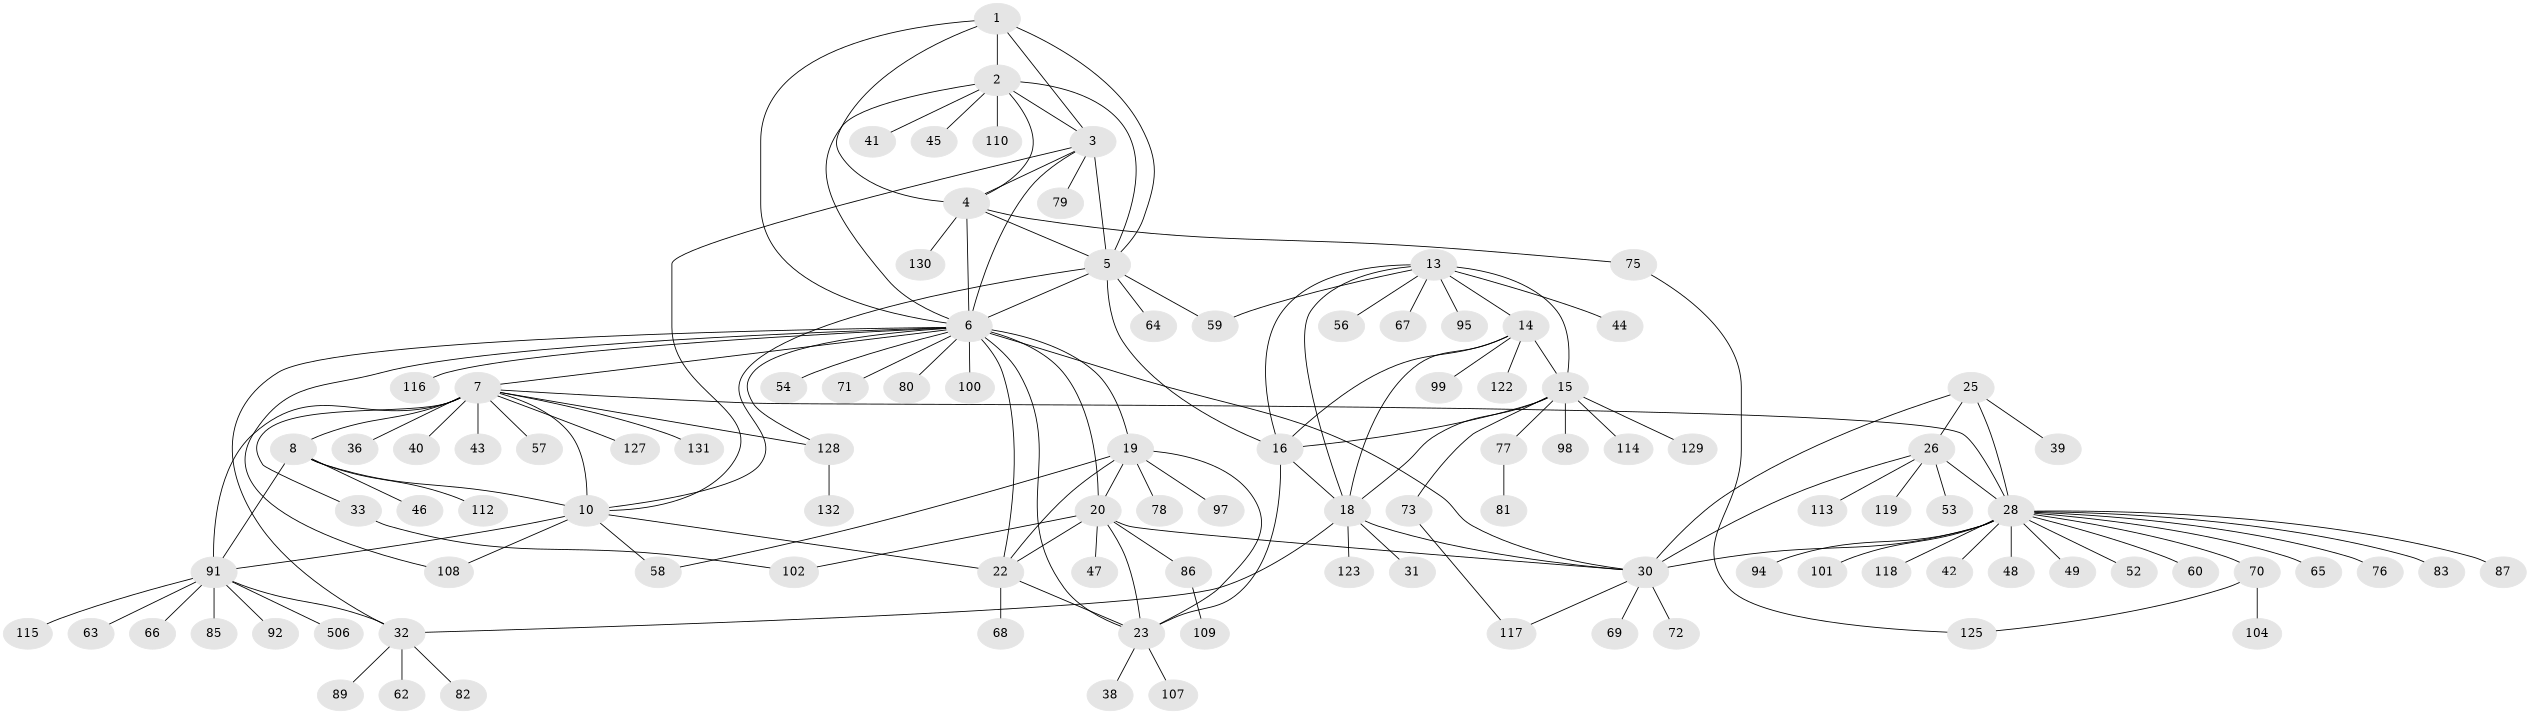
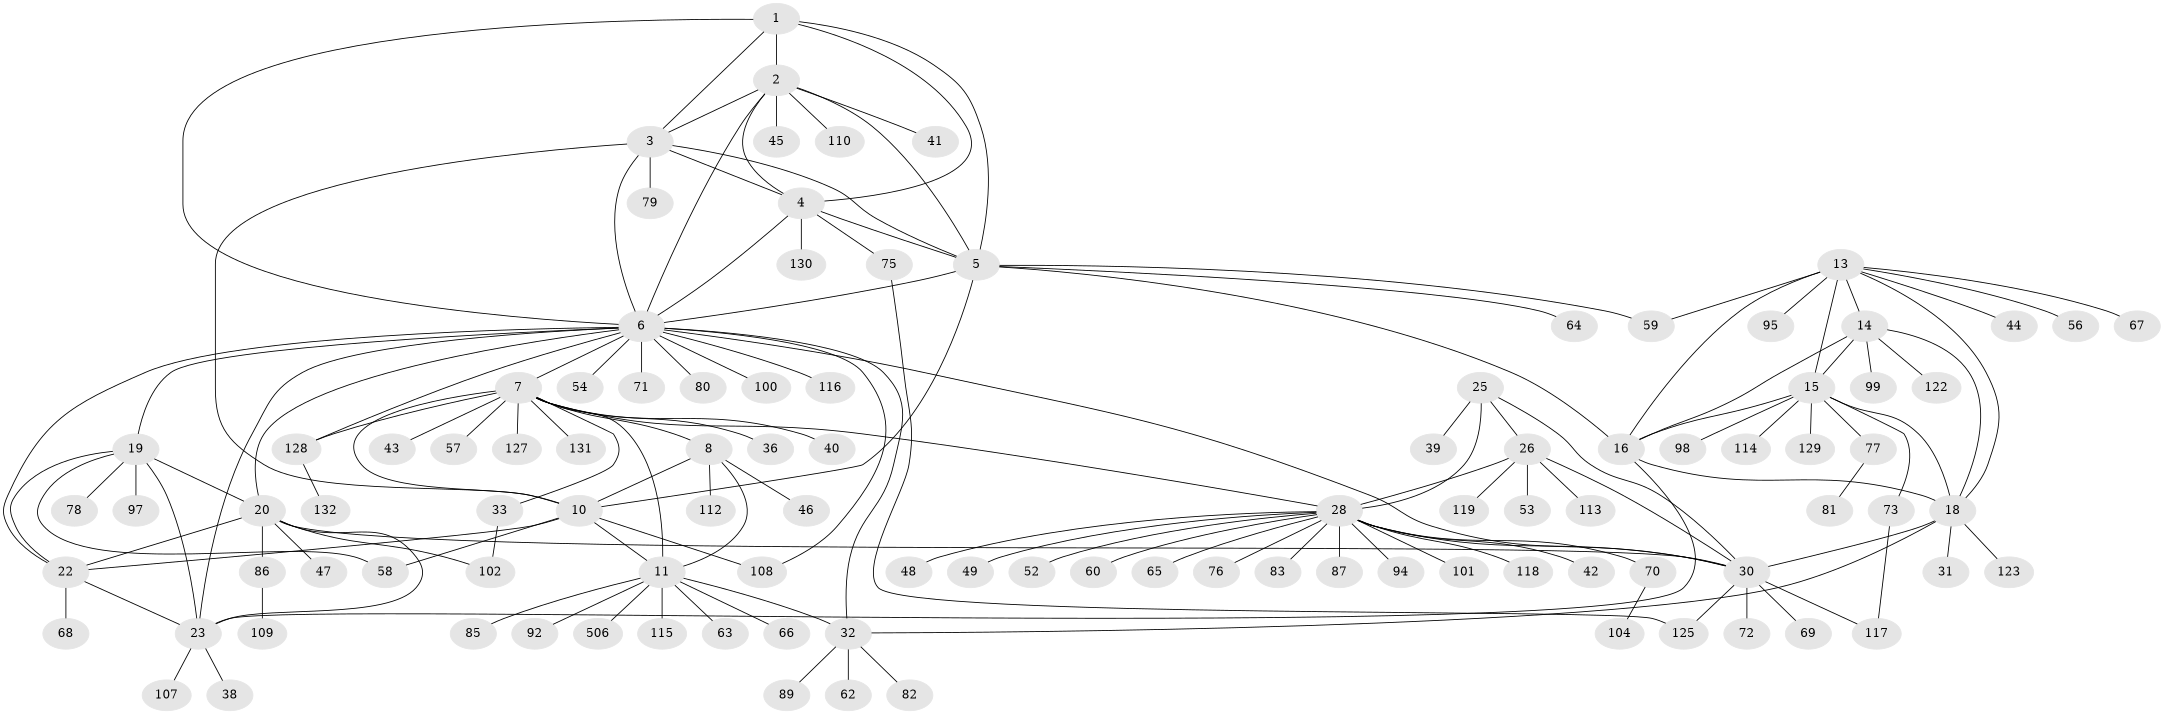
(214, 572) -> (662, 572)
(2119, 613) -> (1715, 603)
